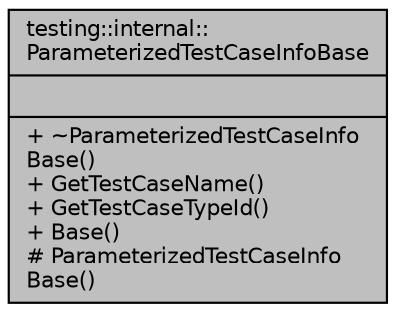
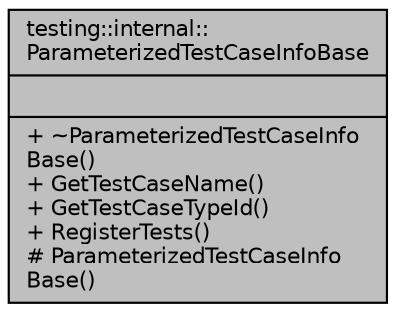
(73, 233) -> (119, 233)
